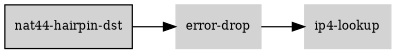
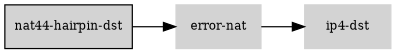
(219, 27) -> (219, 27)
(348, 27) -> (348, 27)
